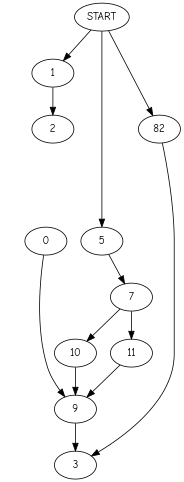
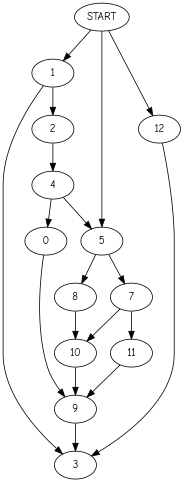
(159, 129) -> (159, 129)
none -> (53, 185)
none -> (3, 271)
none -> (75, 297)
